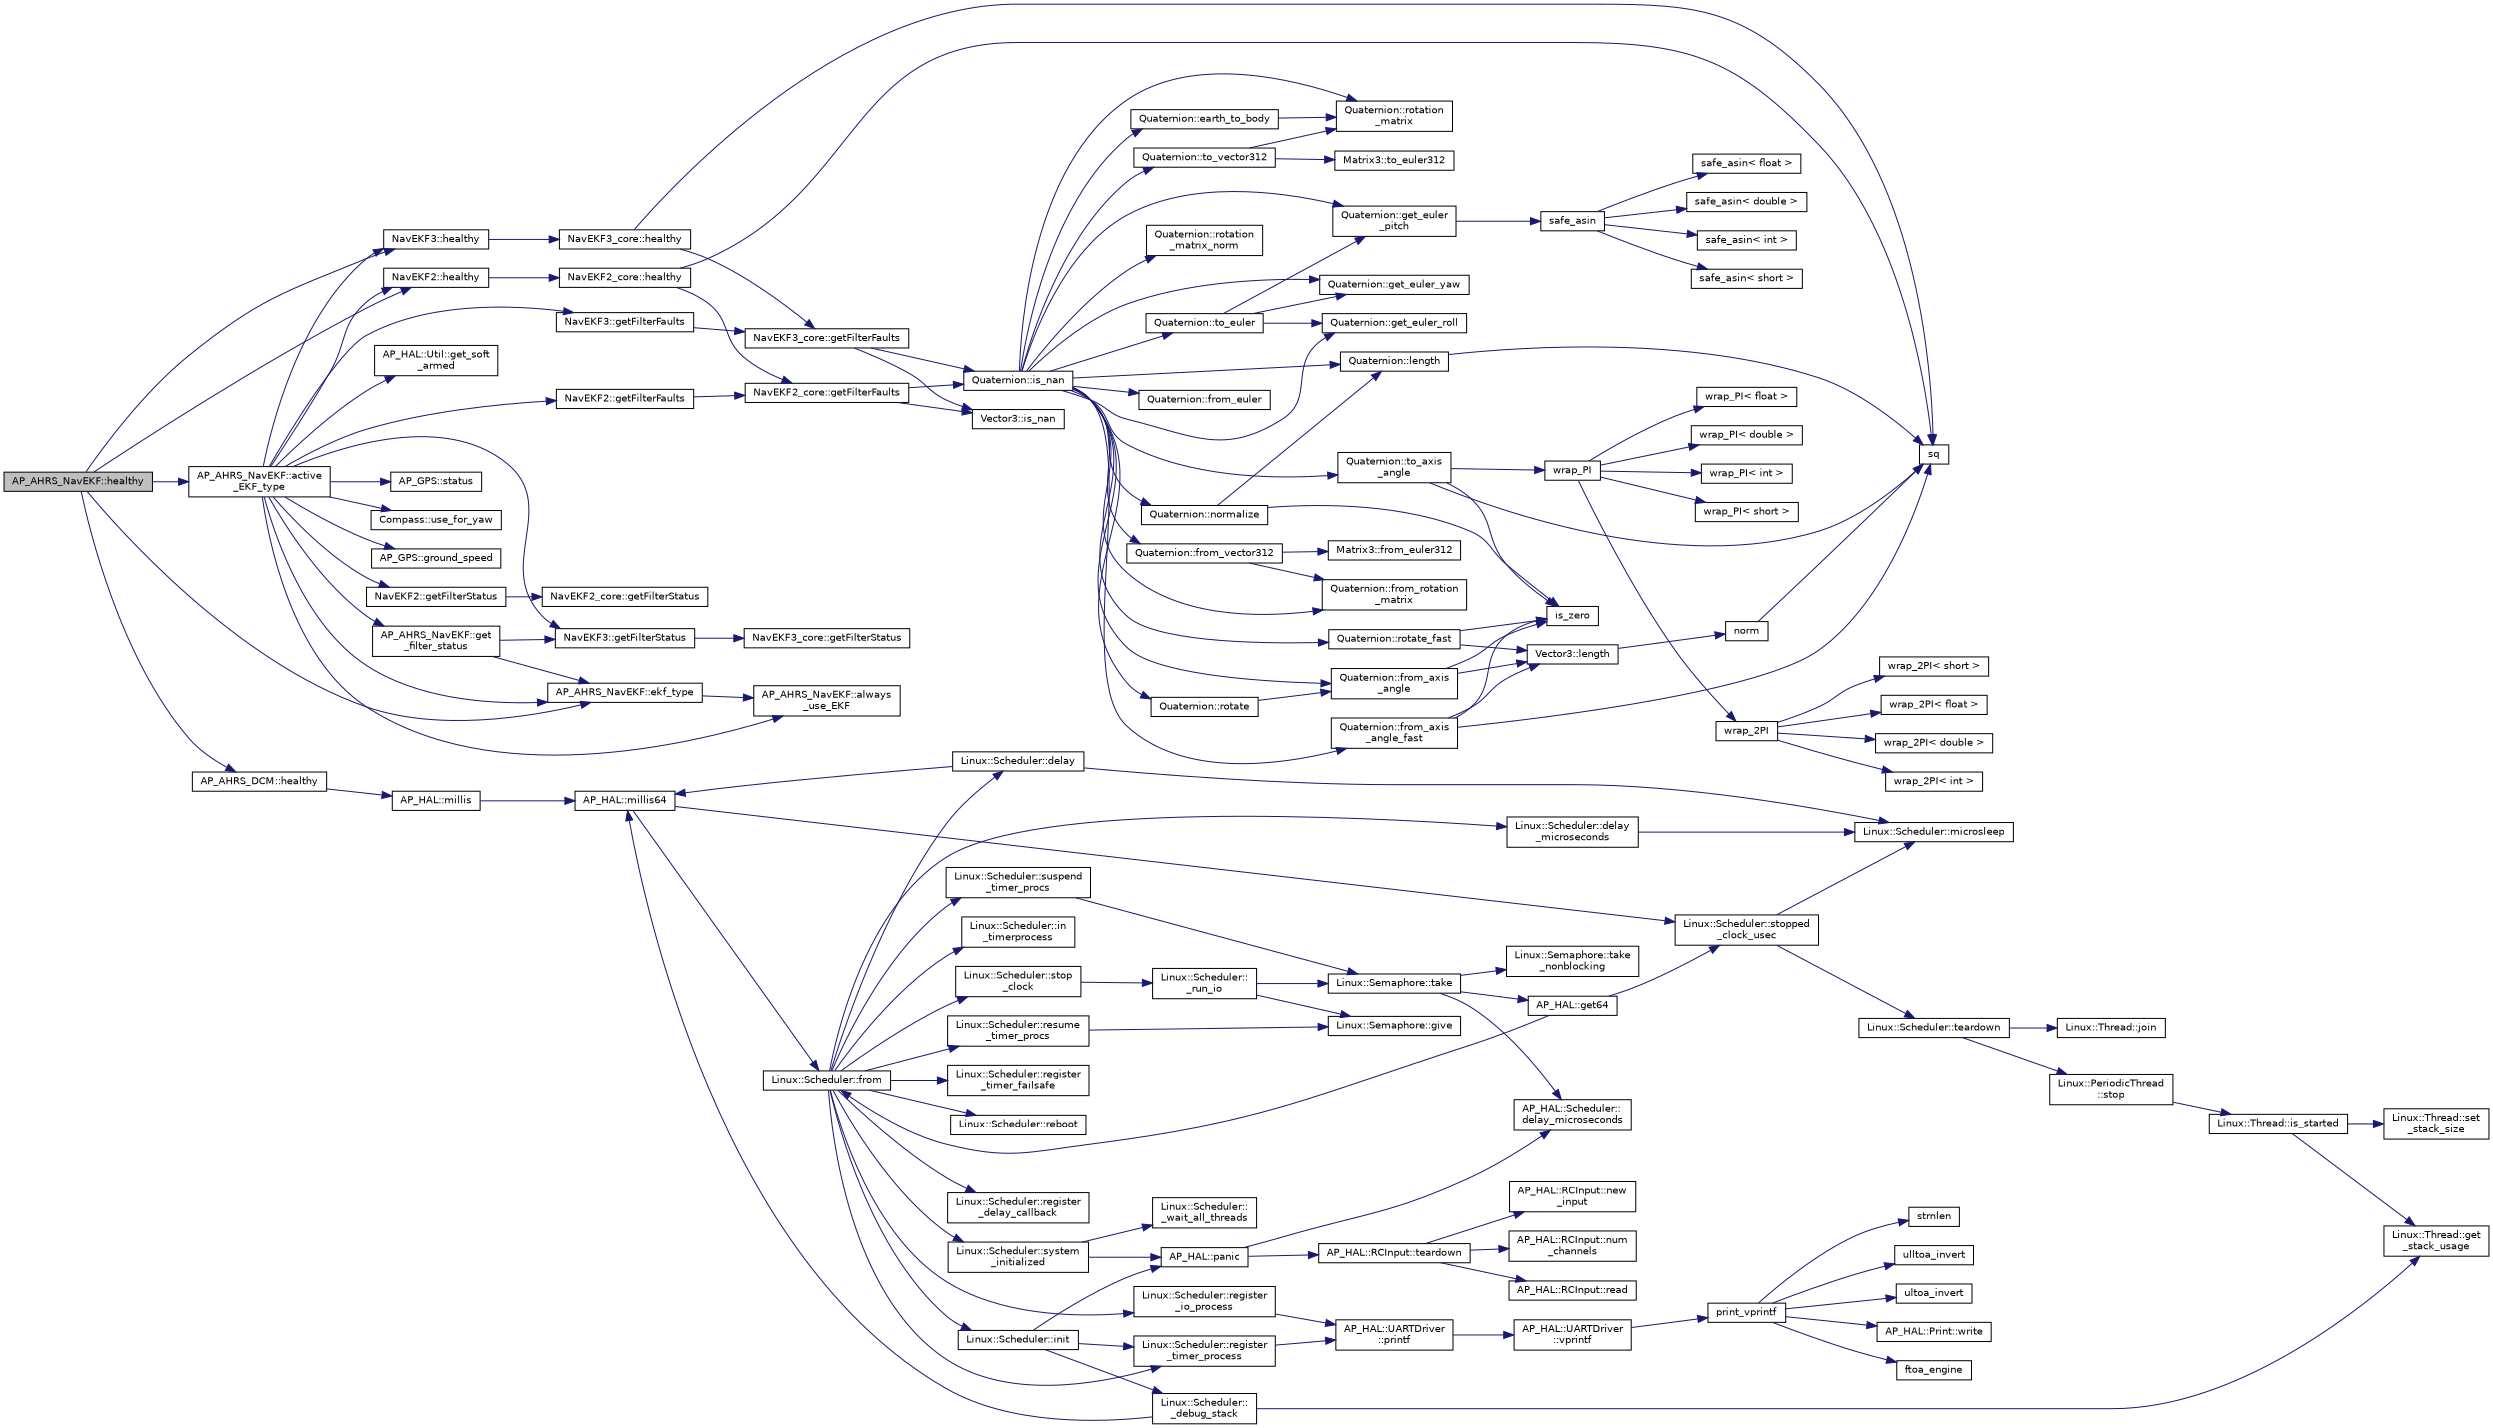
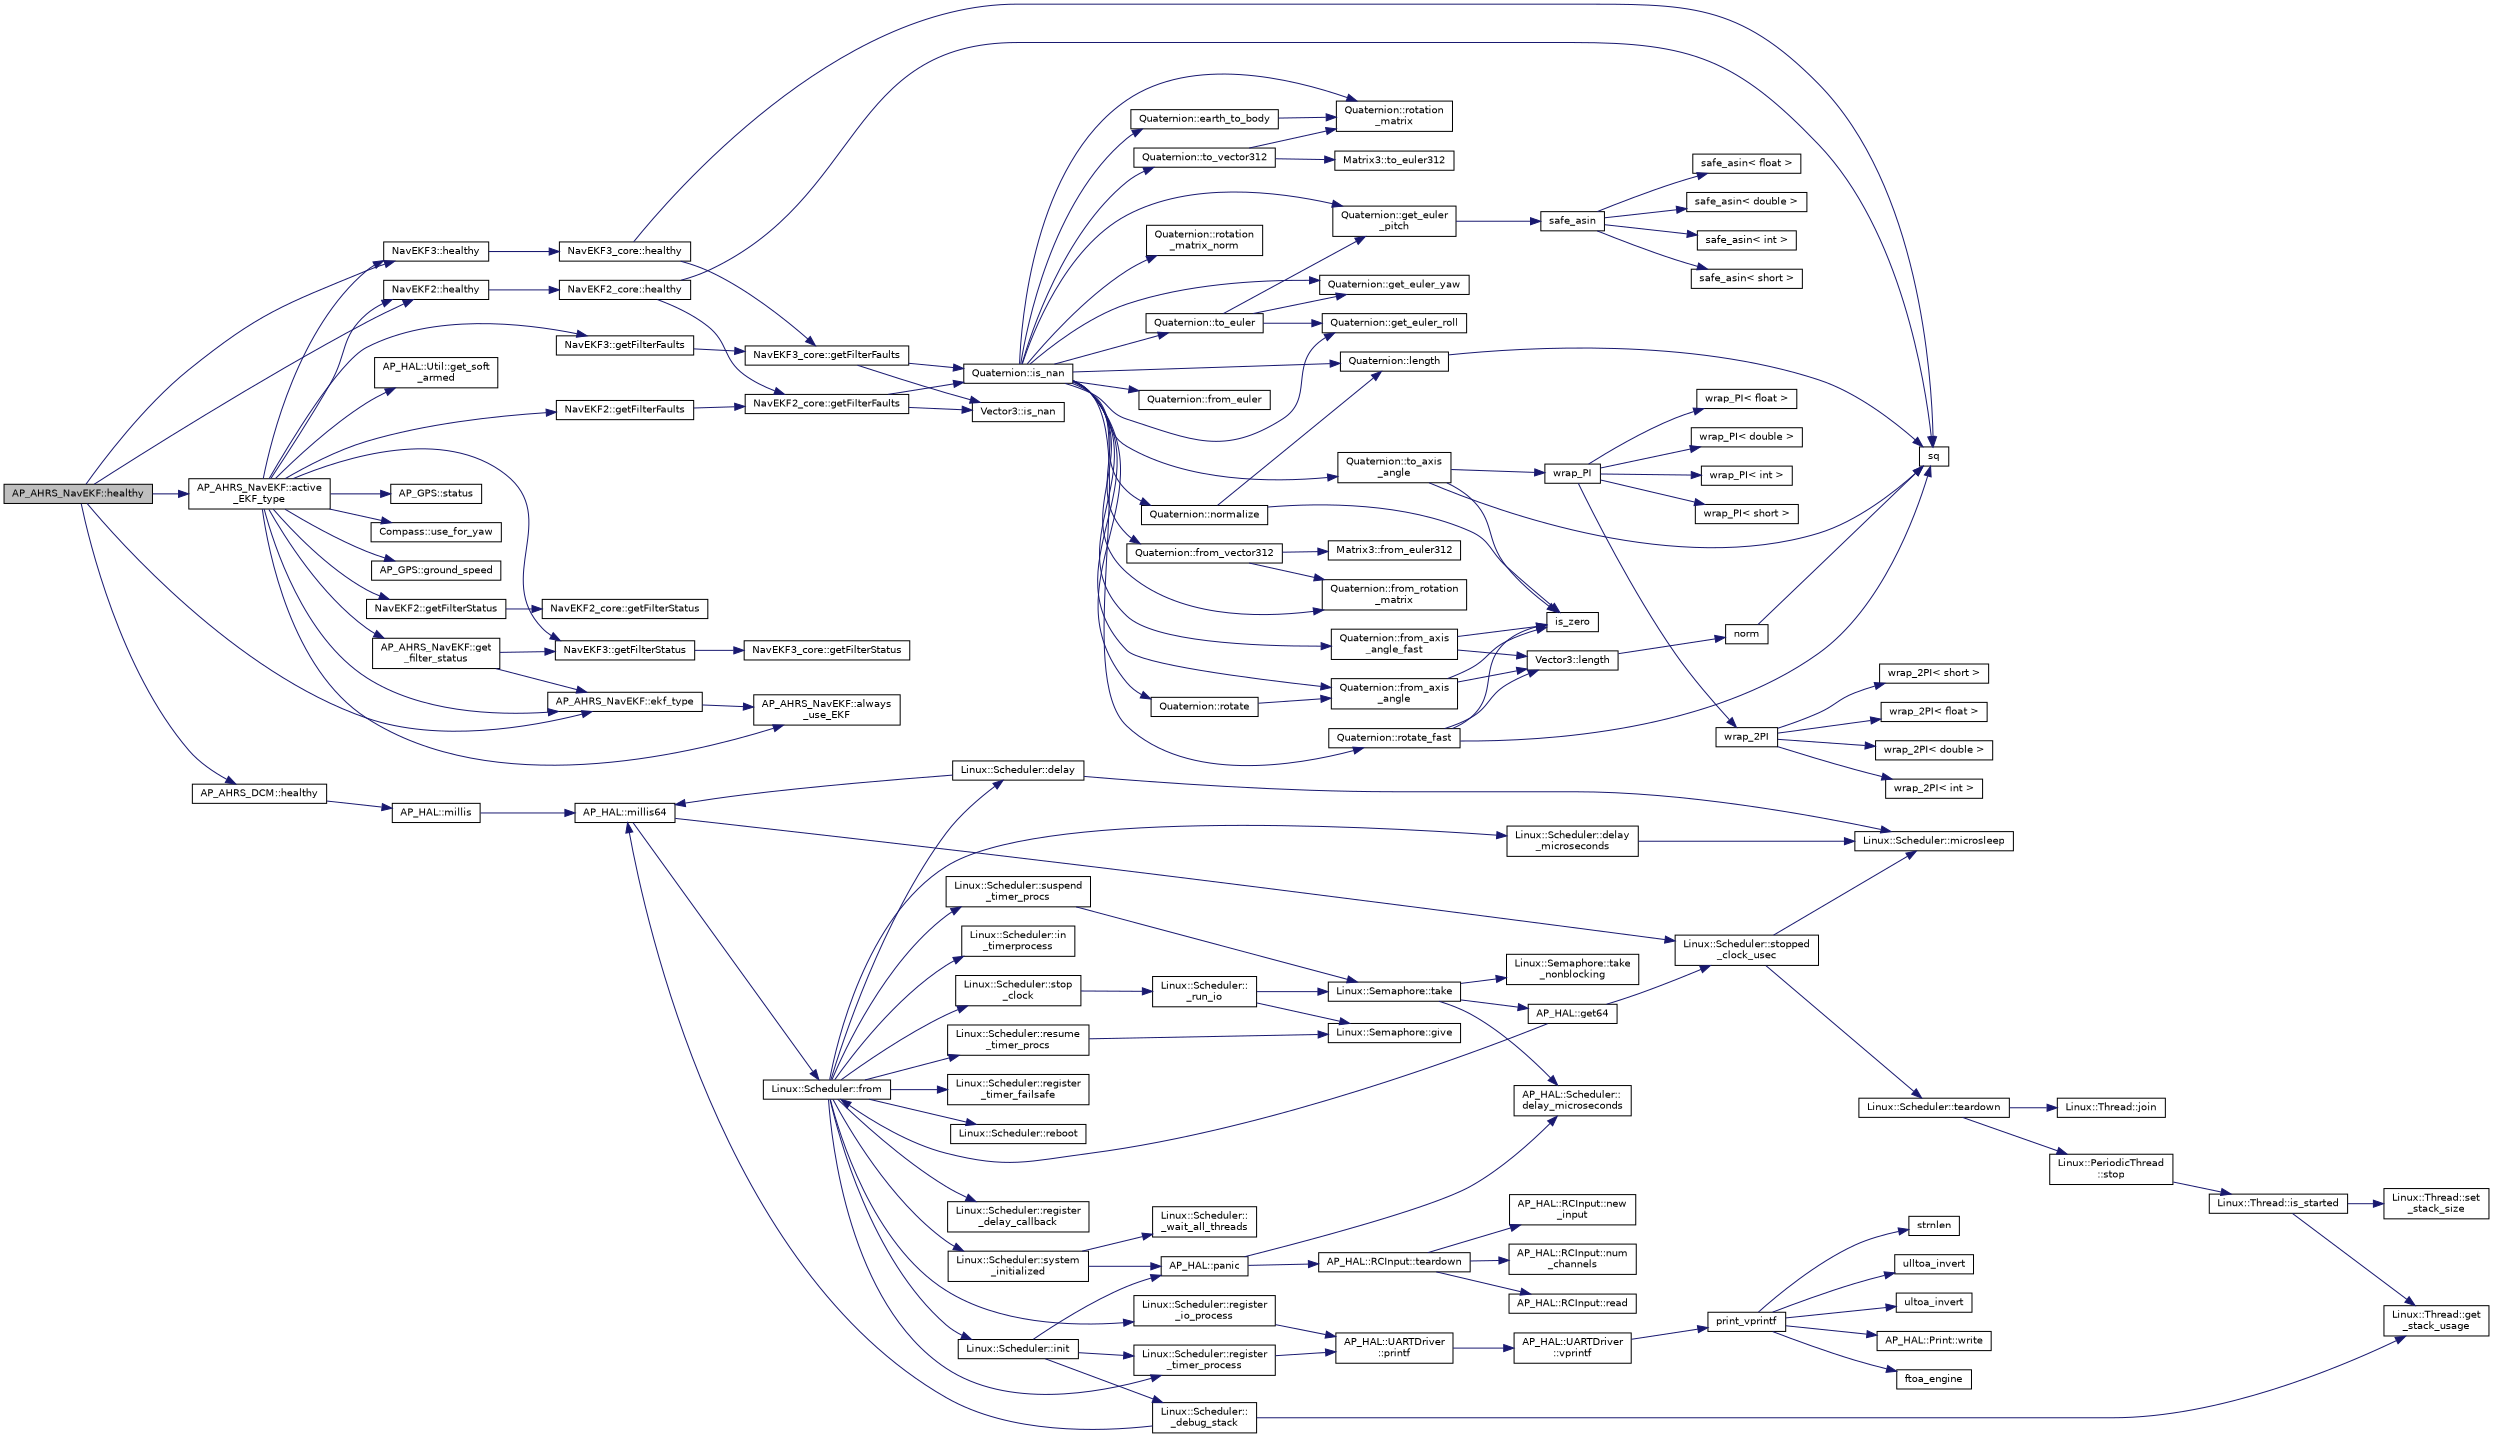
(1744, 680) -> (1747, 692)
